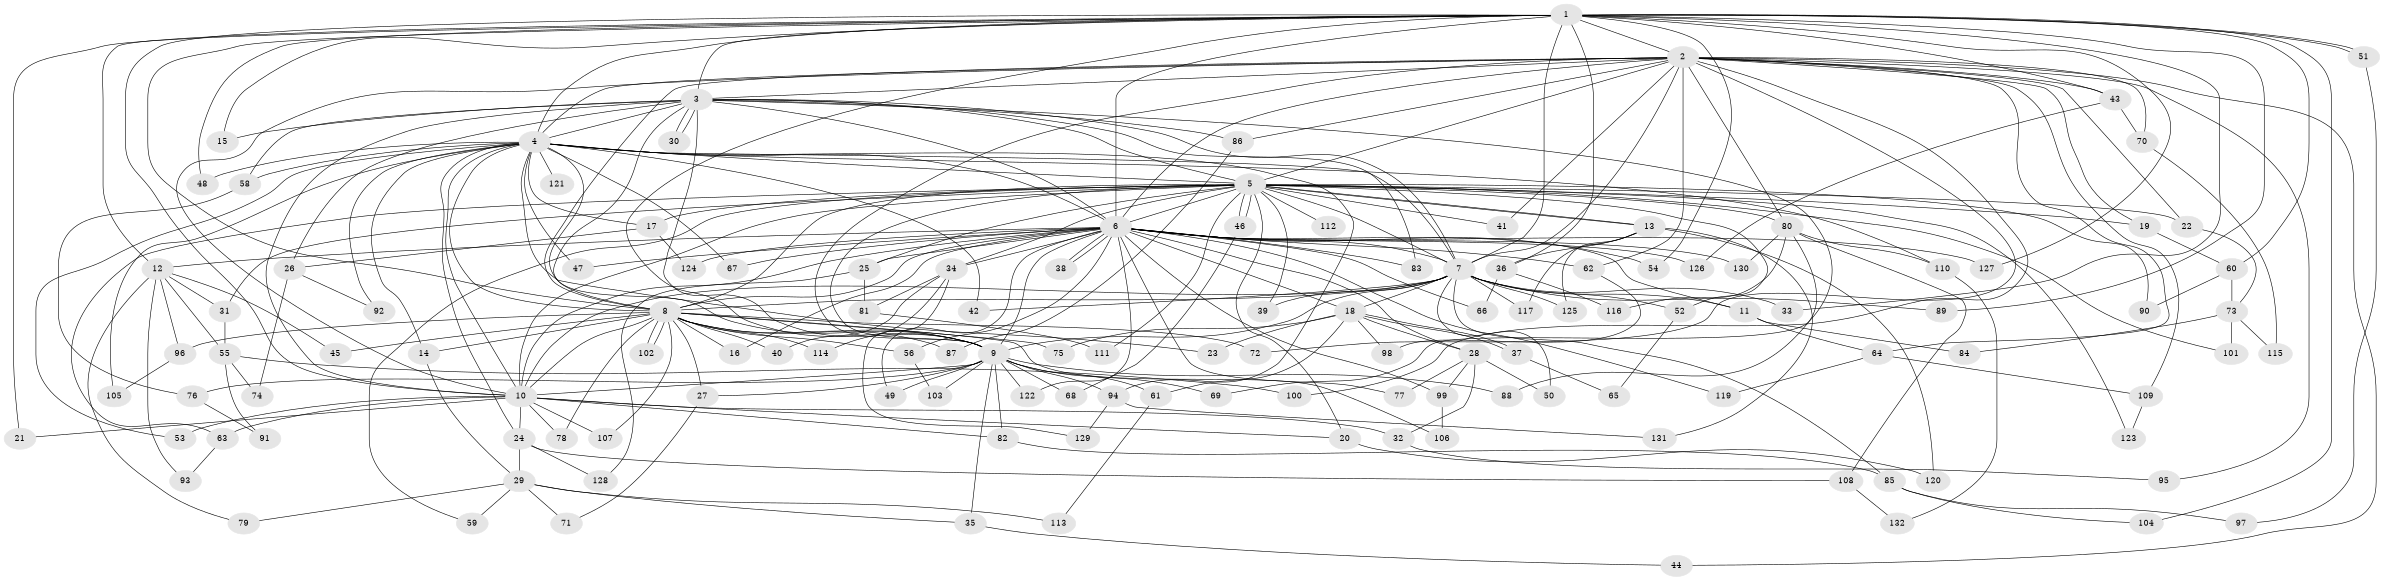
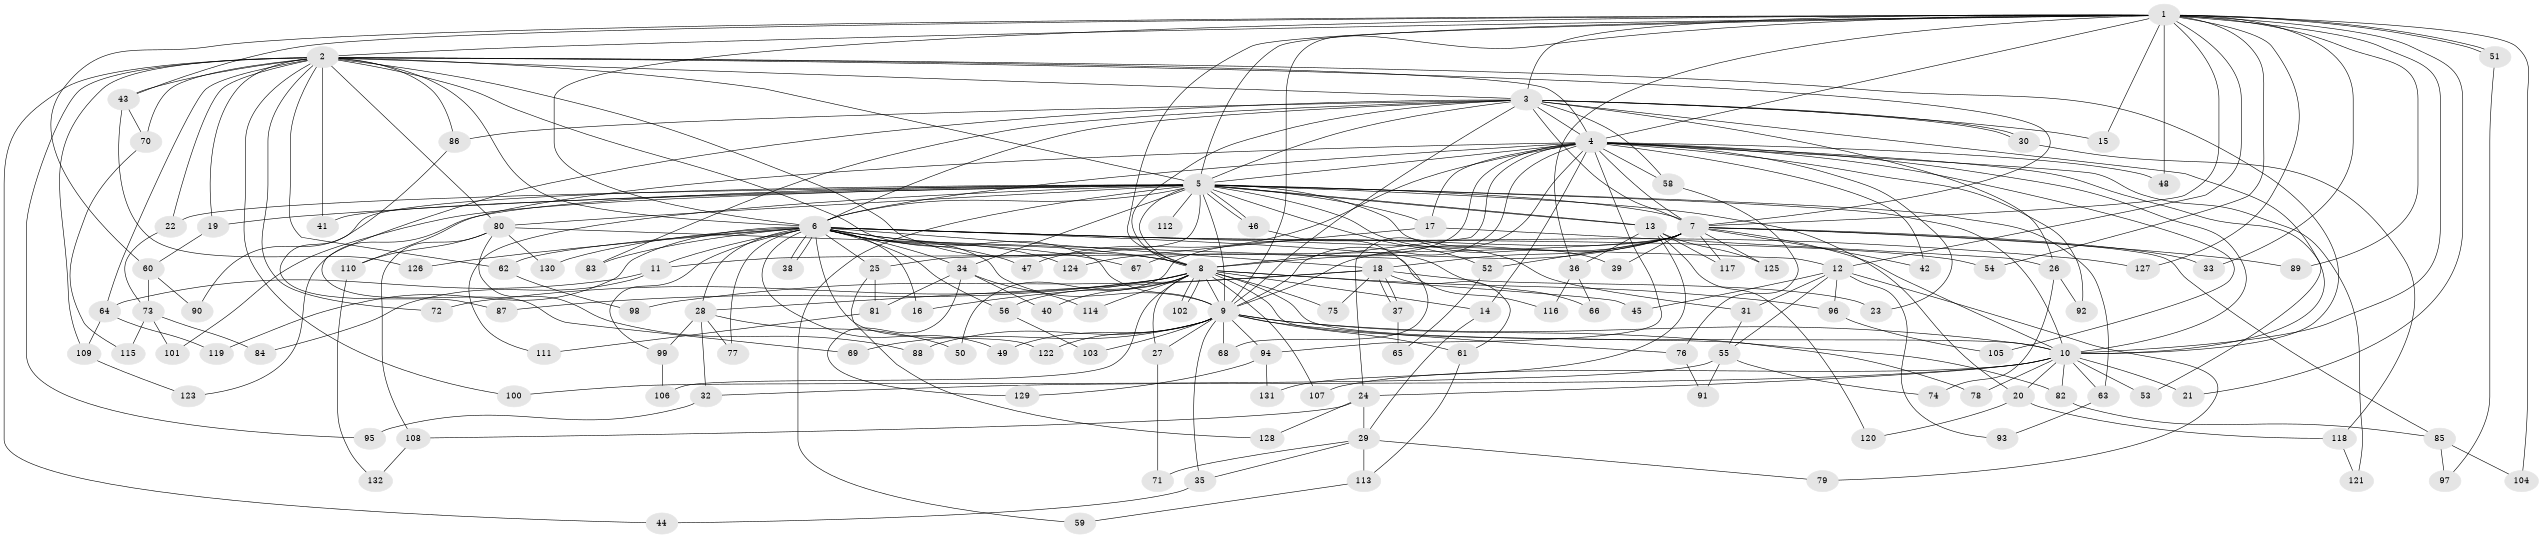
none -> (1637, 24)
(1290, 241) -> none
(788, 272) -> none
none -> (2340, 439)
(496, 502) -> (1222, 502)
